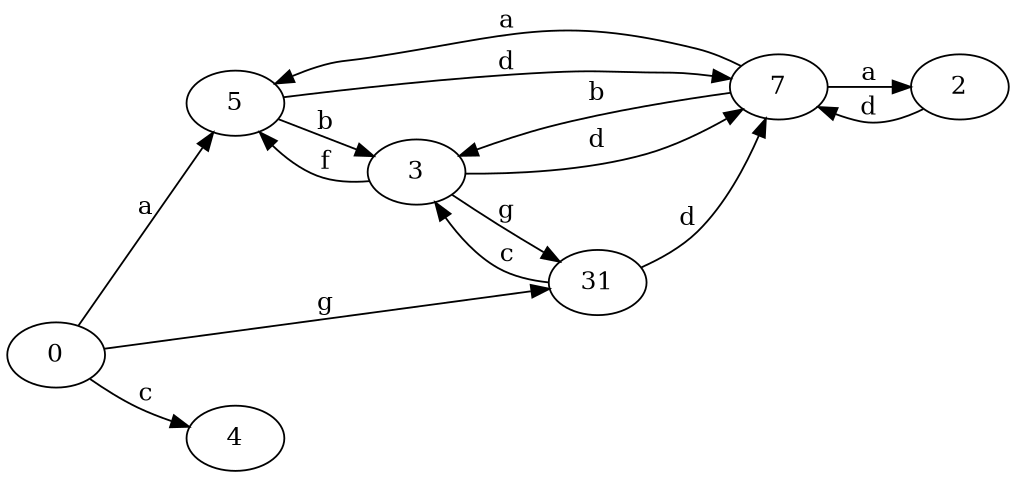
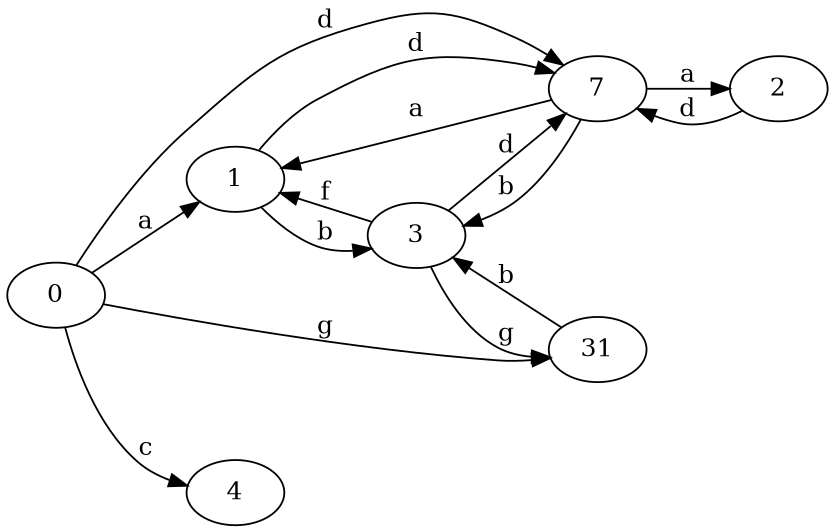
(235, 103) -> (235, 179)
(713, 214) -> (275, 60)
(507, 254) -> (507, 276)
